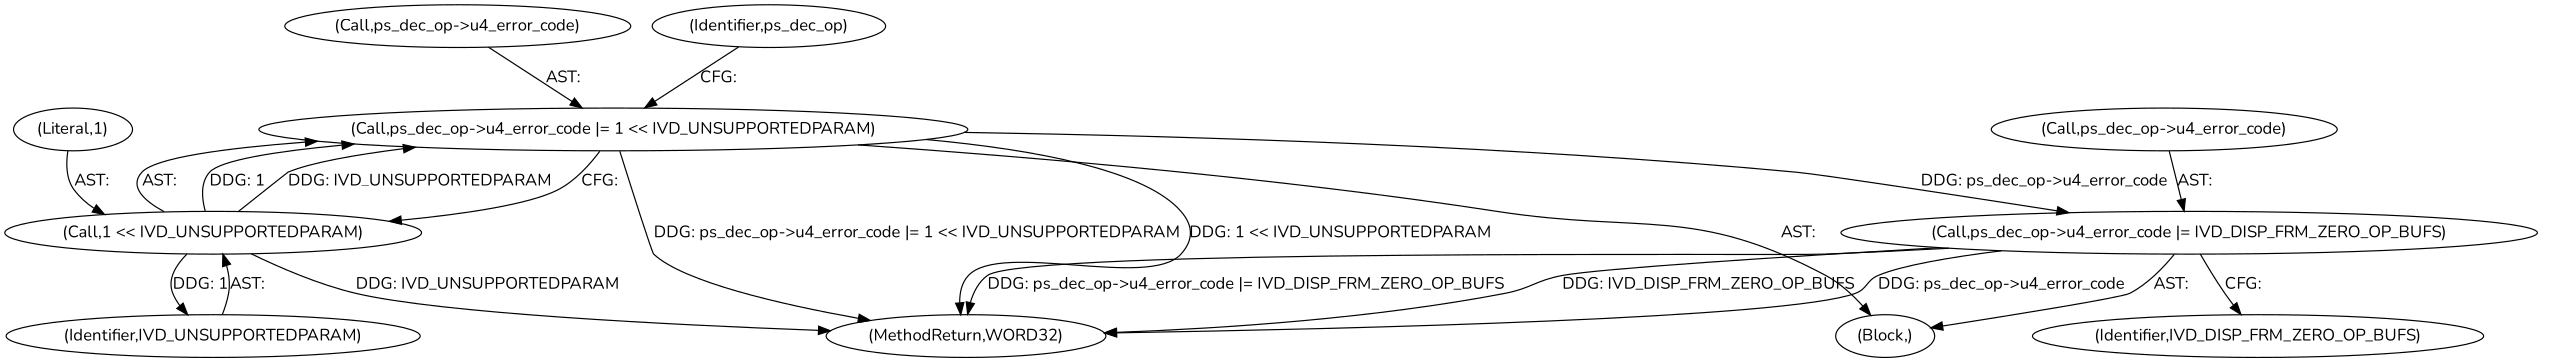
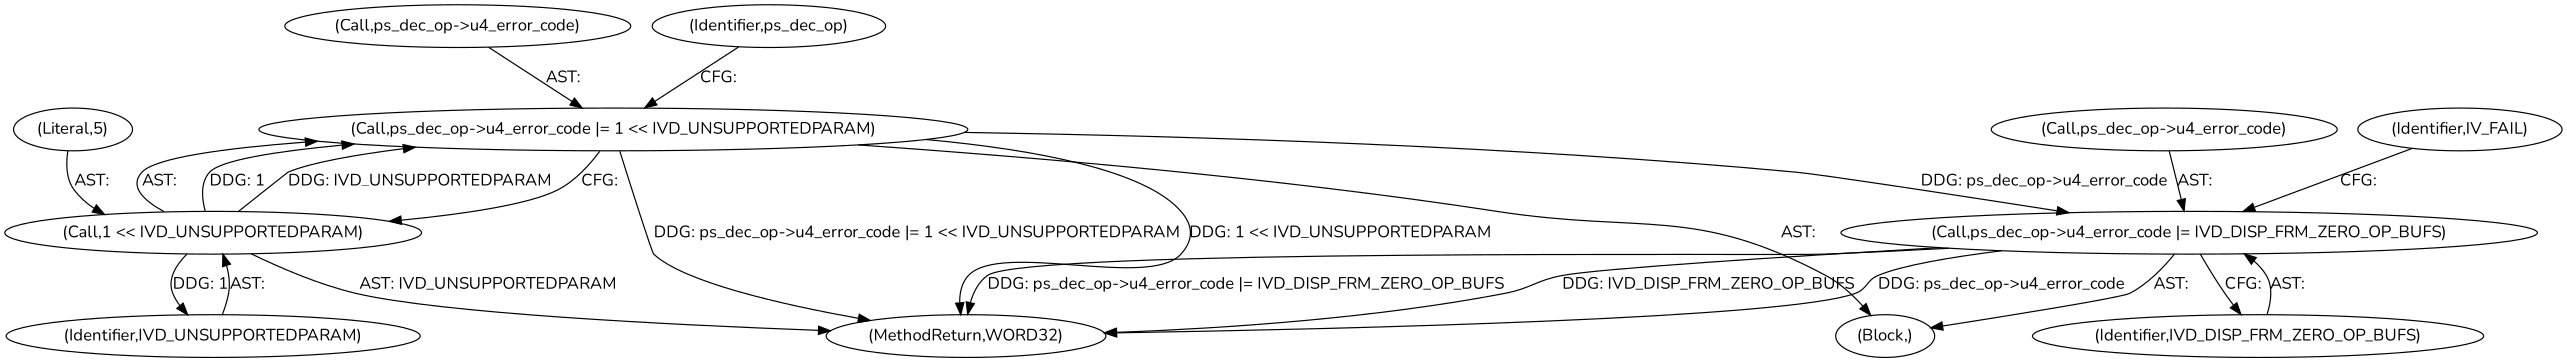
(73, 129) -> (73, 129)
none -> (2460, 129)
(488, 284) -> (488, 284)
none -> (2270, 285)
